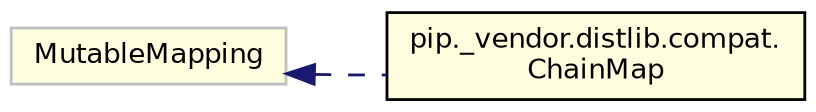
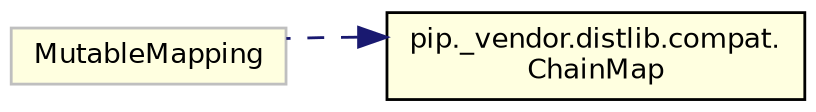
(351, 75) -> (322, 38)
